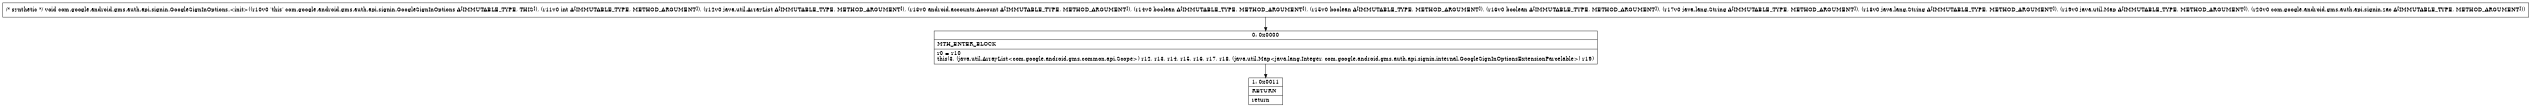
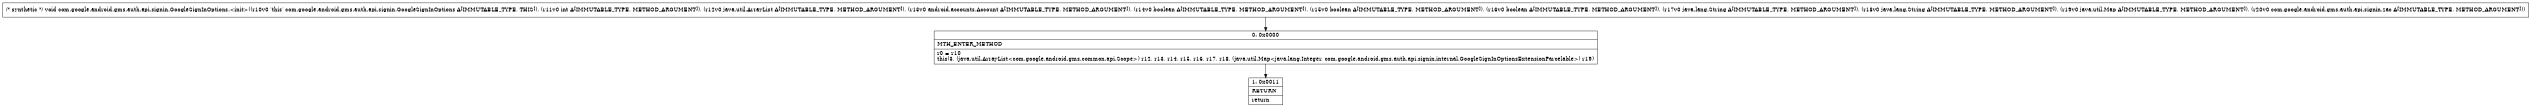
(967, 44) -> (970, 44)
